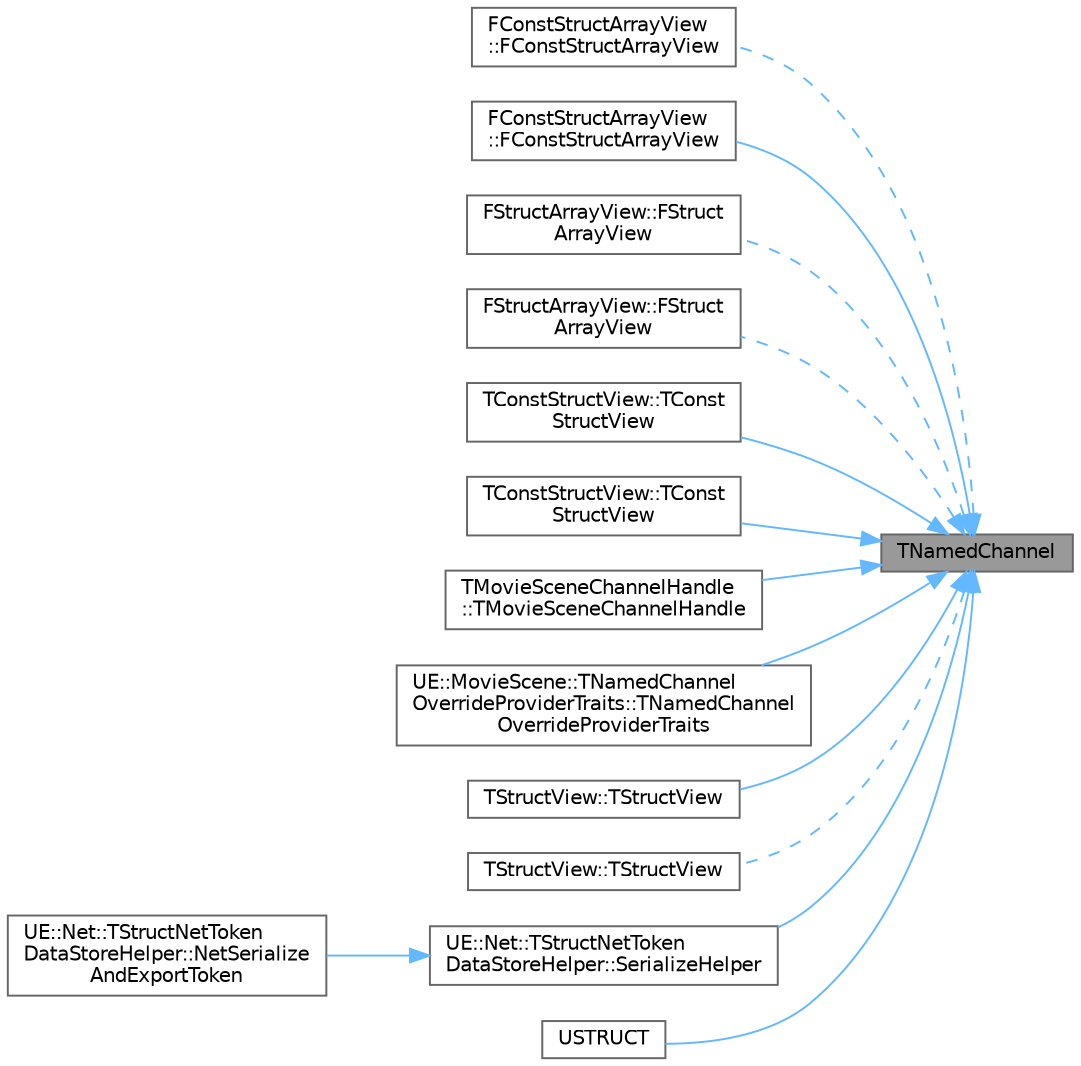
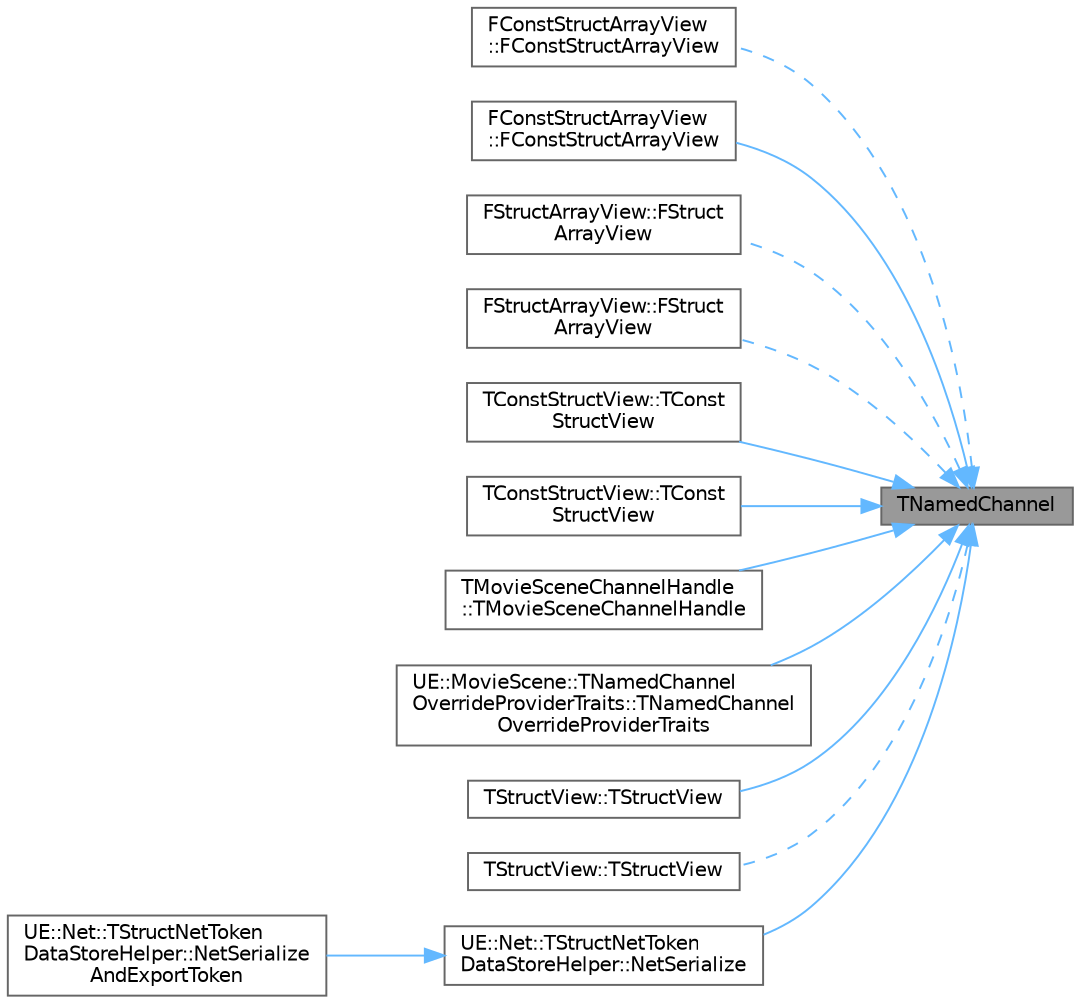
(604, 956) -> (604, 956)
(604, 1040) -> none
